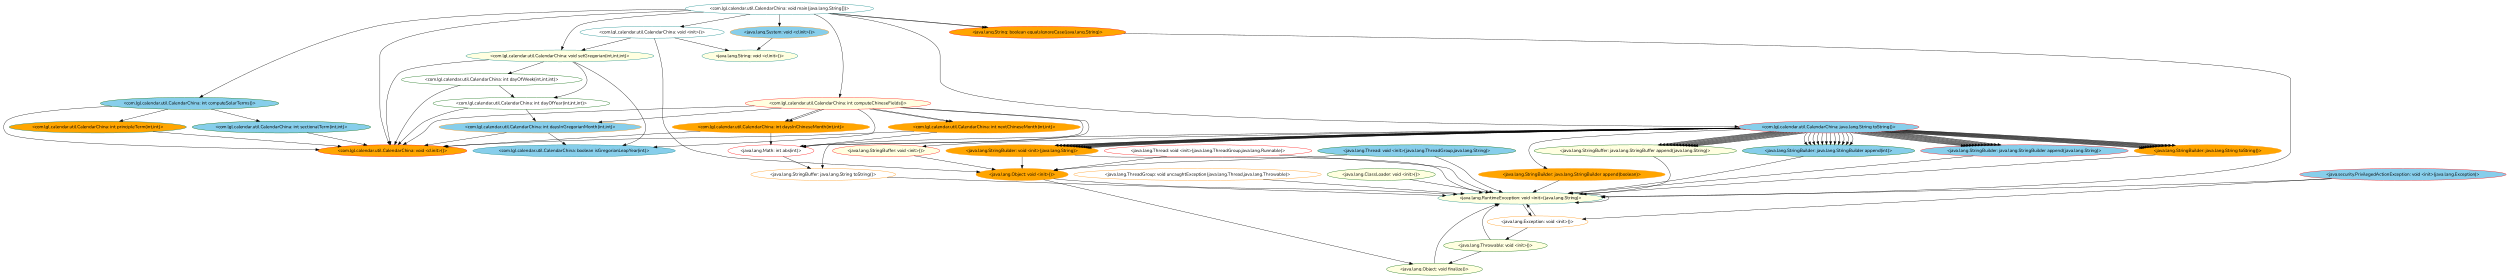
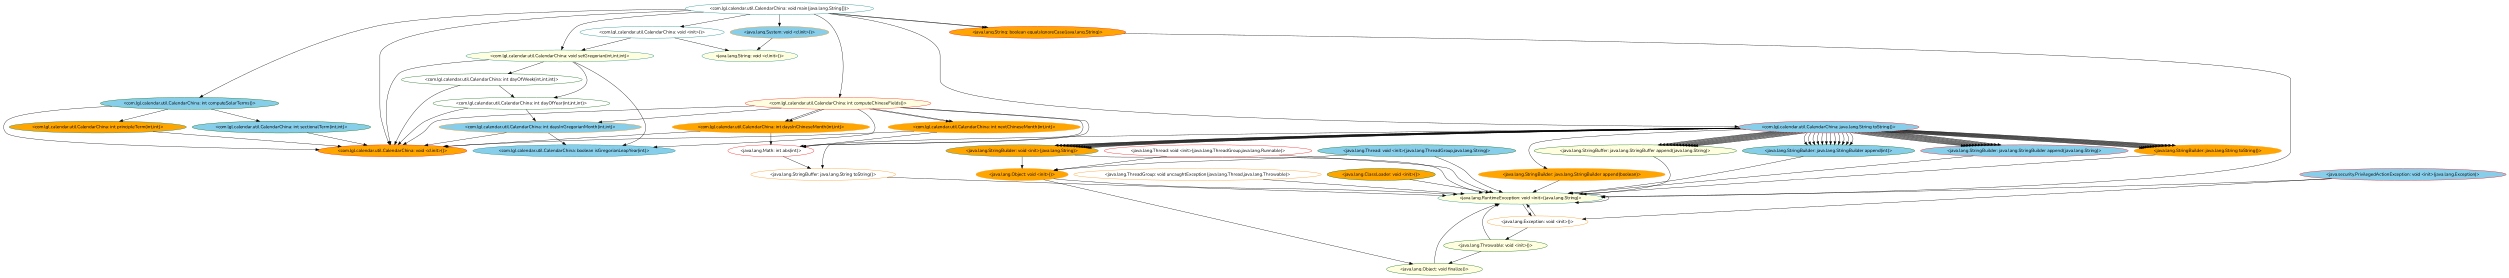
(886, 151) -> none
(1022, 151) -> (1022, 151)
(771, 161) -> none
(1381, 174) -> (1381, 174)
